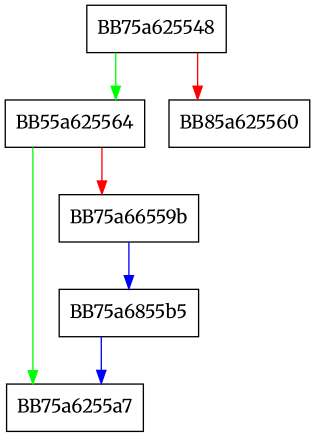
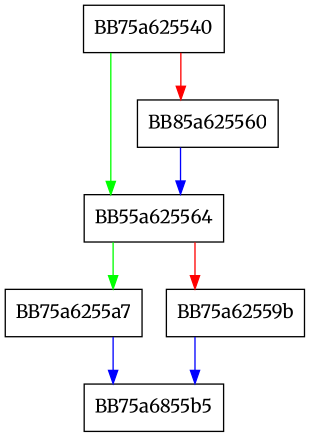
(157, 29) -> (154, 29)
none -> (181, 164)
(129, 218) -> (235, 313)
(101, 354) -> (113, 354)
